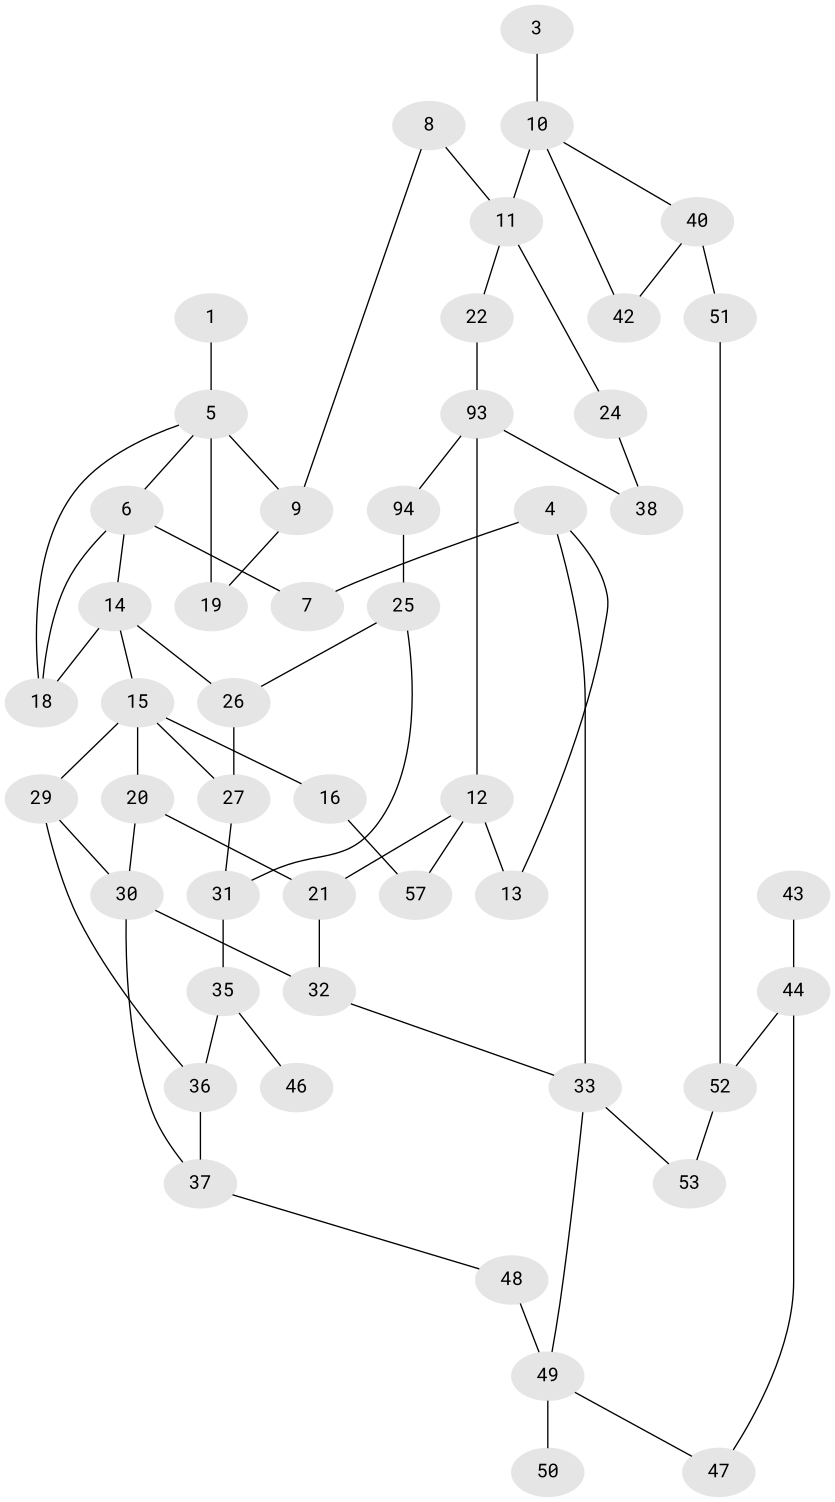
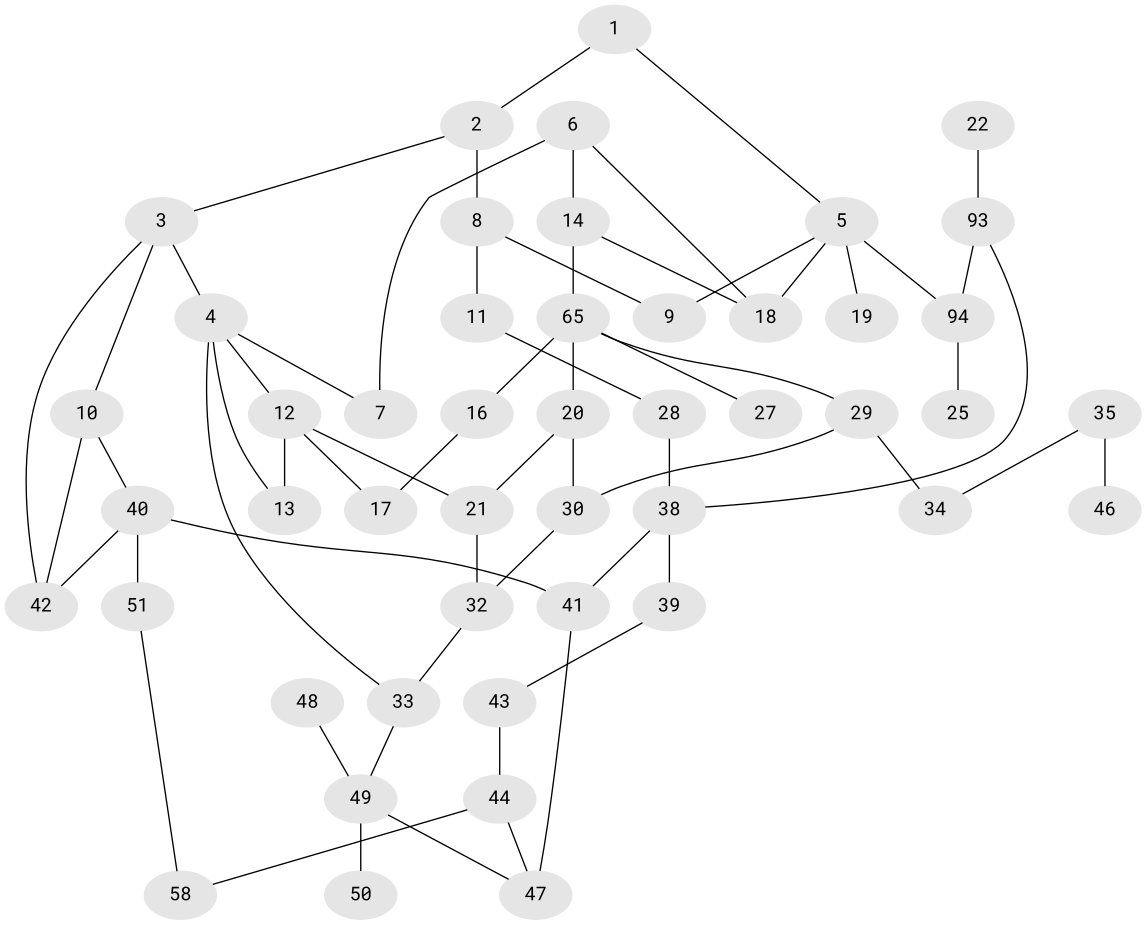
none -> (477, 126)
(522, 174) -> none
none -> (186, 270)
(492, 270) -> none
none -> (37, 396)
(611, 414) -> (669, 414)
(169, 462) -> (900, 270)
(254, 559) -> none
(477, 606) -> (248, 366)
none -> (573, 607)
none -> (669, 607)
(138, 703) -> (573, 318)
(234, 703) -> none
(223, 895) -> none
(416, 895) -> (381, 510)
(200, 1088) -> (935, 510)
(720, 1088) -> (180, 895)
(200, 1184) -> none
(689, 1184) -> none
